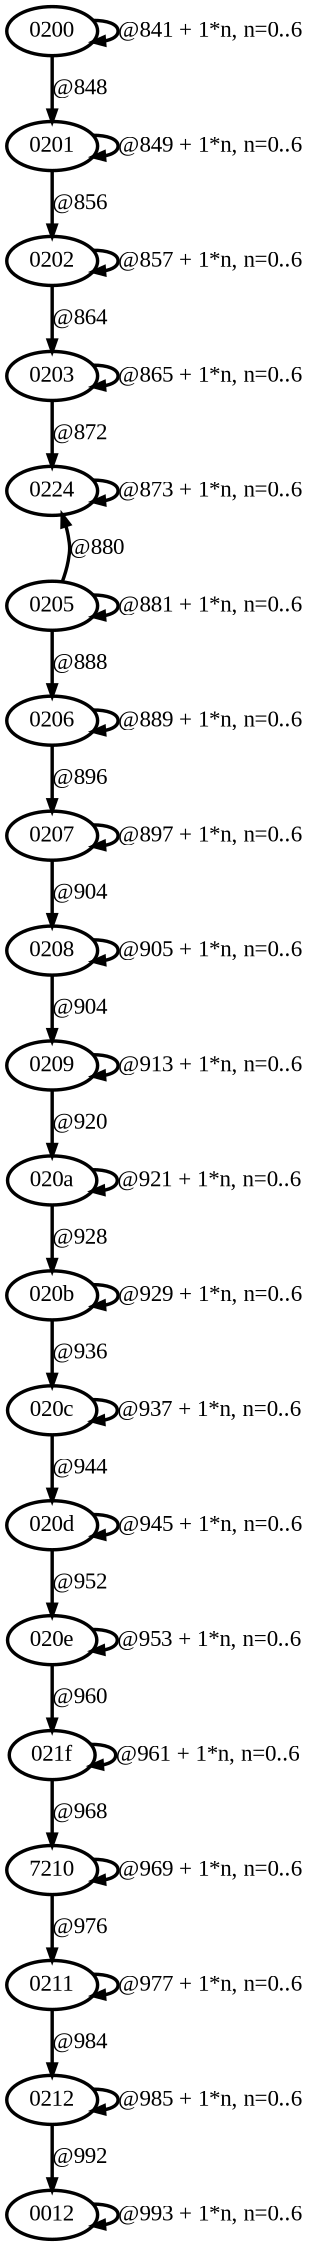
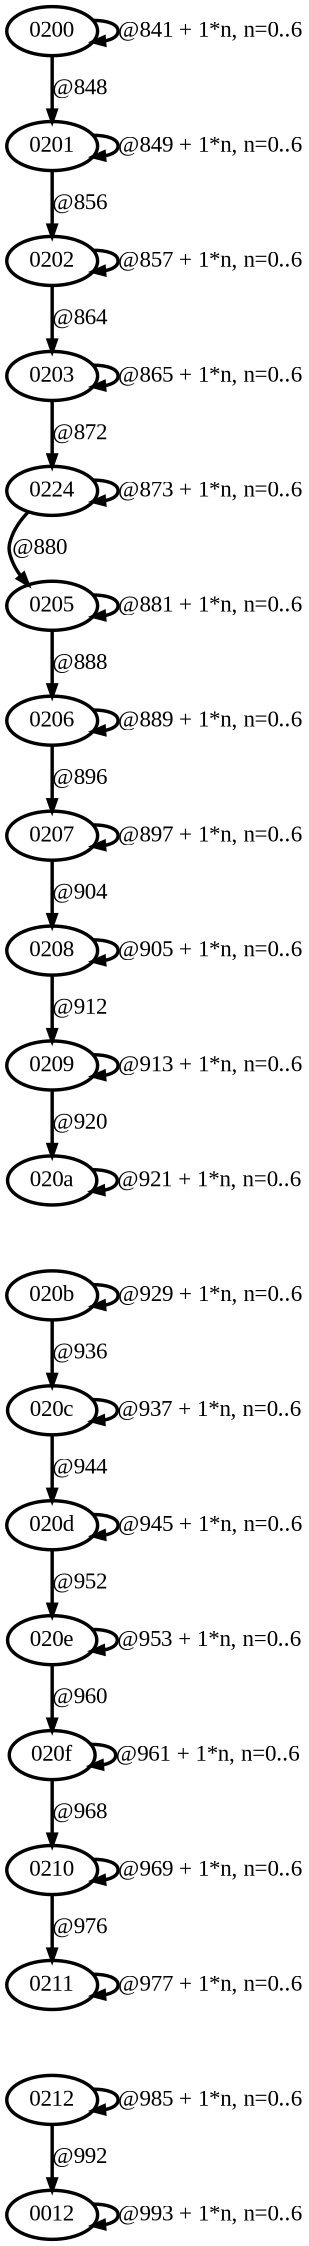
(69, 554) -> (10, 543)
(80, 1008) -> (80, 1008)
(52, 1232) -> none
(52, 1755) -> (52, 1755)
(52, 1870) -> (52, 1870)
(52, 2037) -> none
